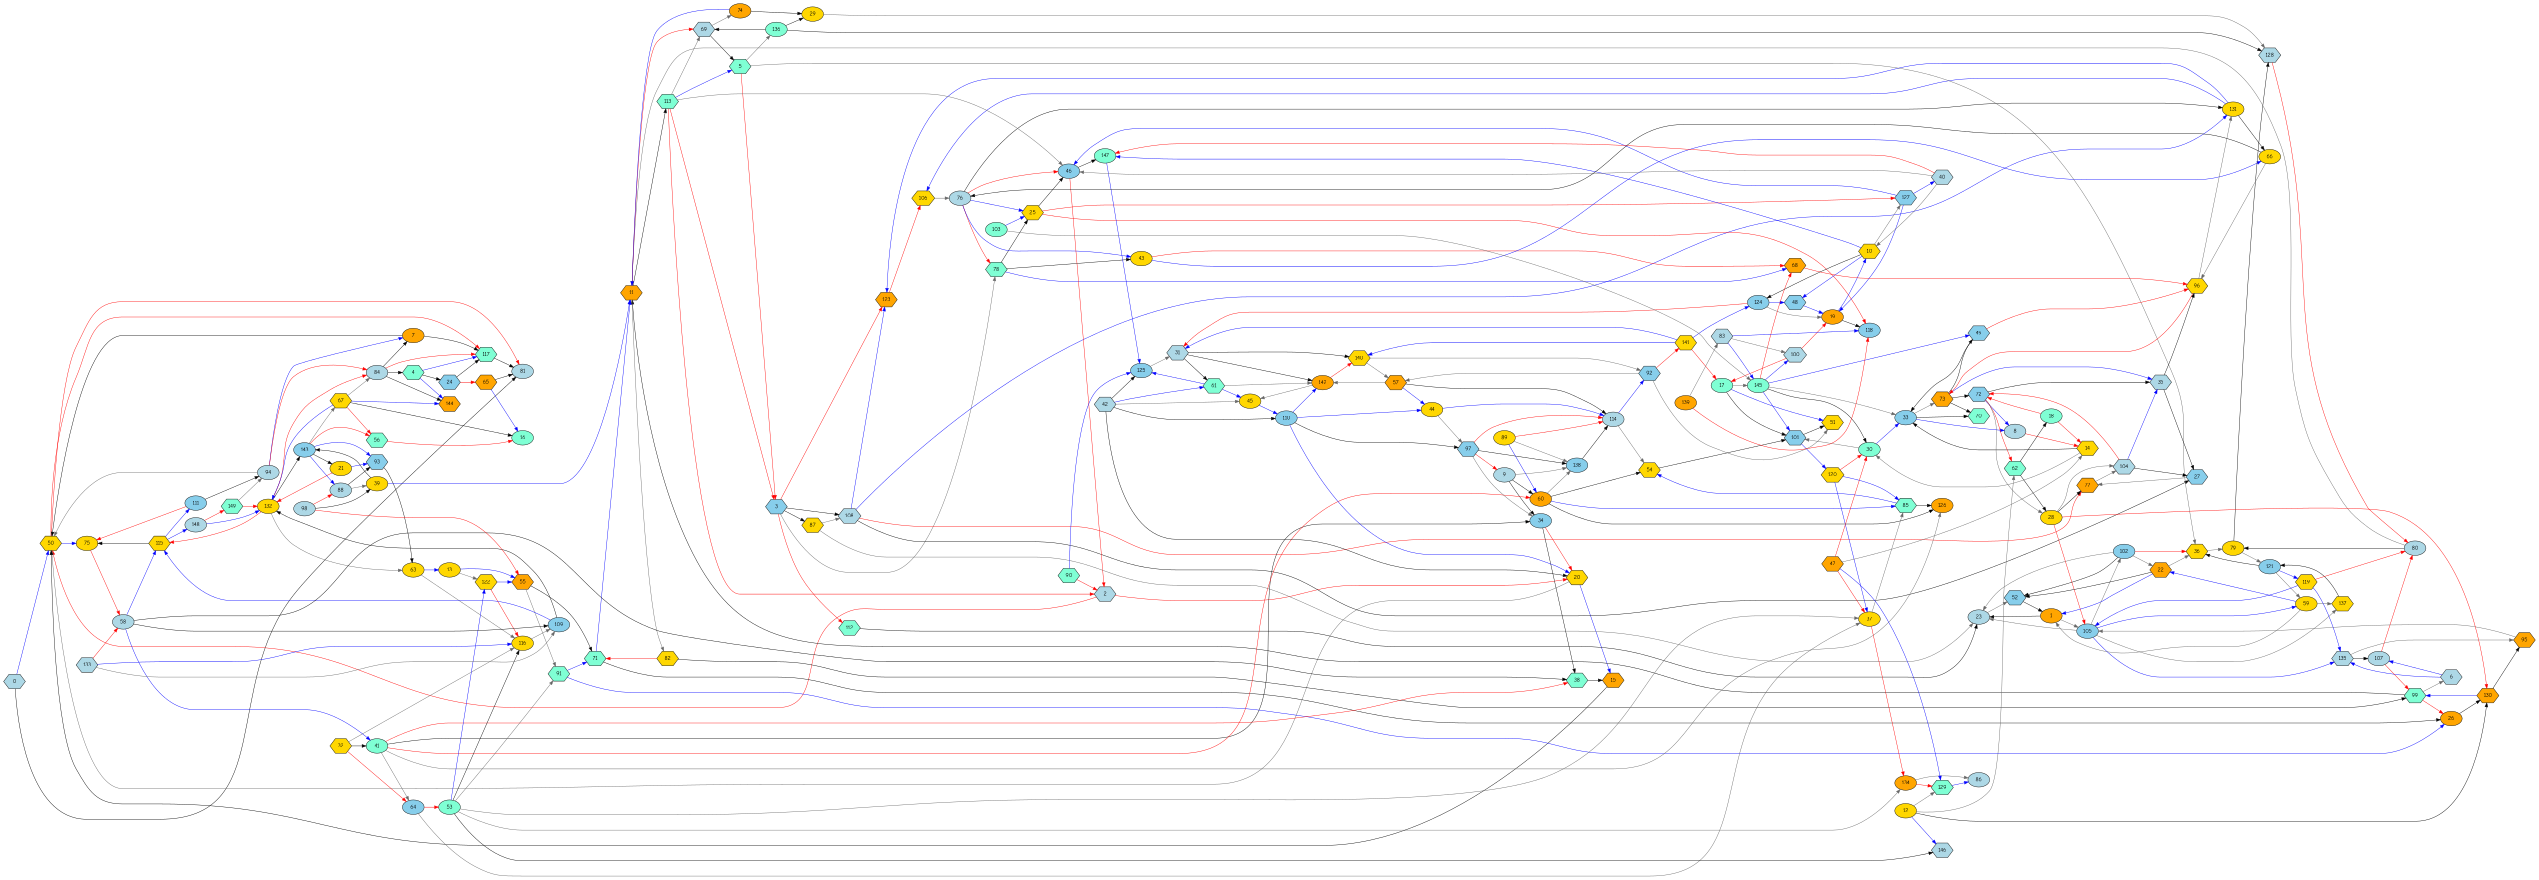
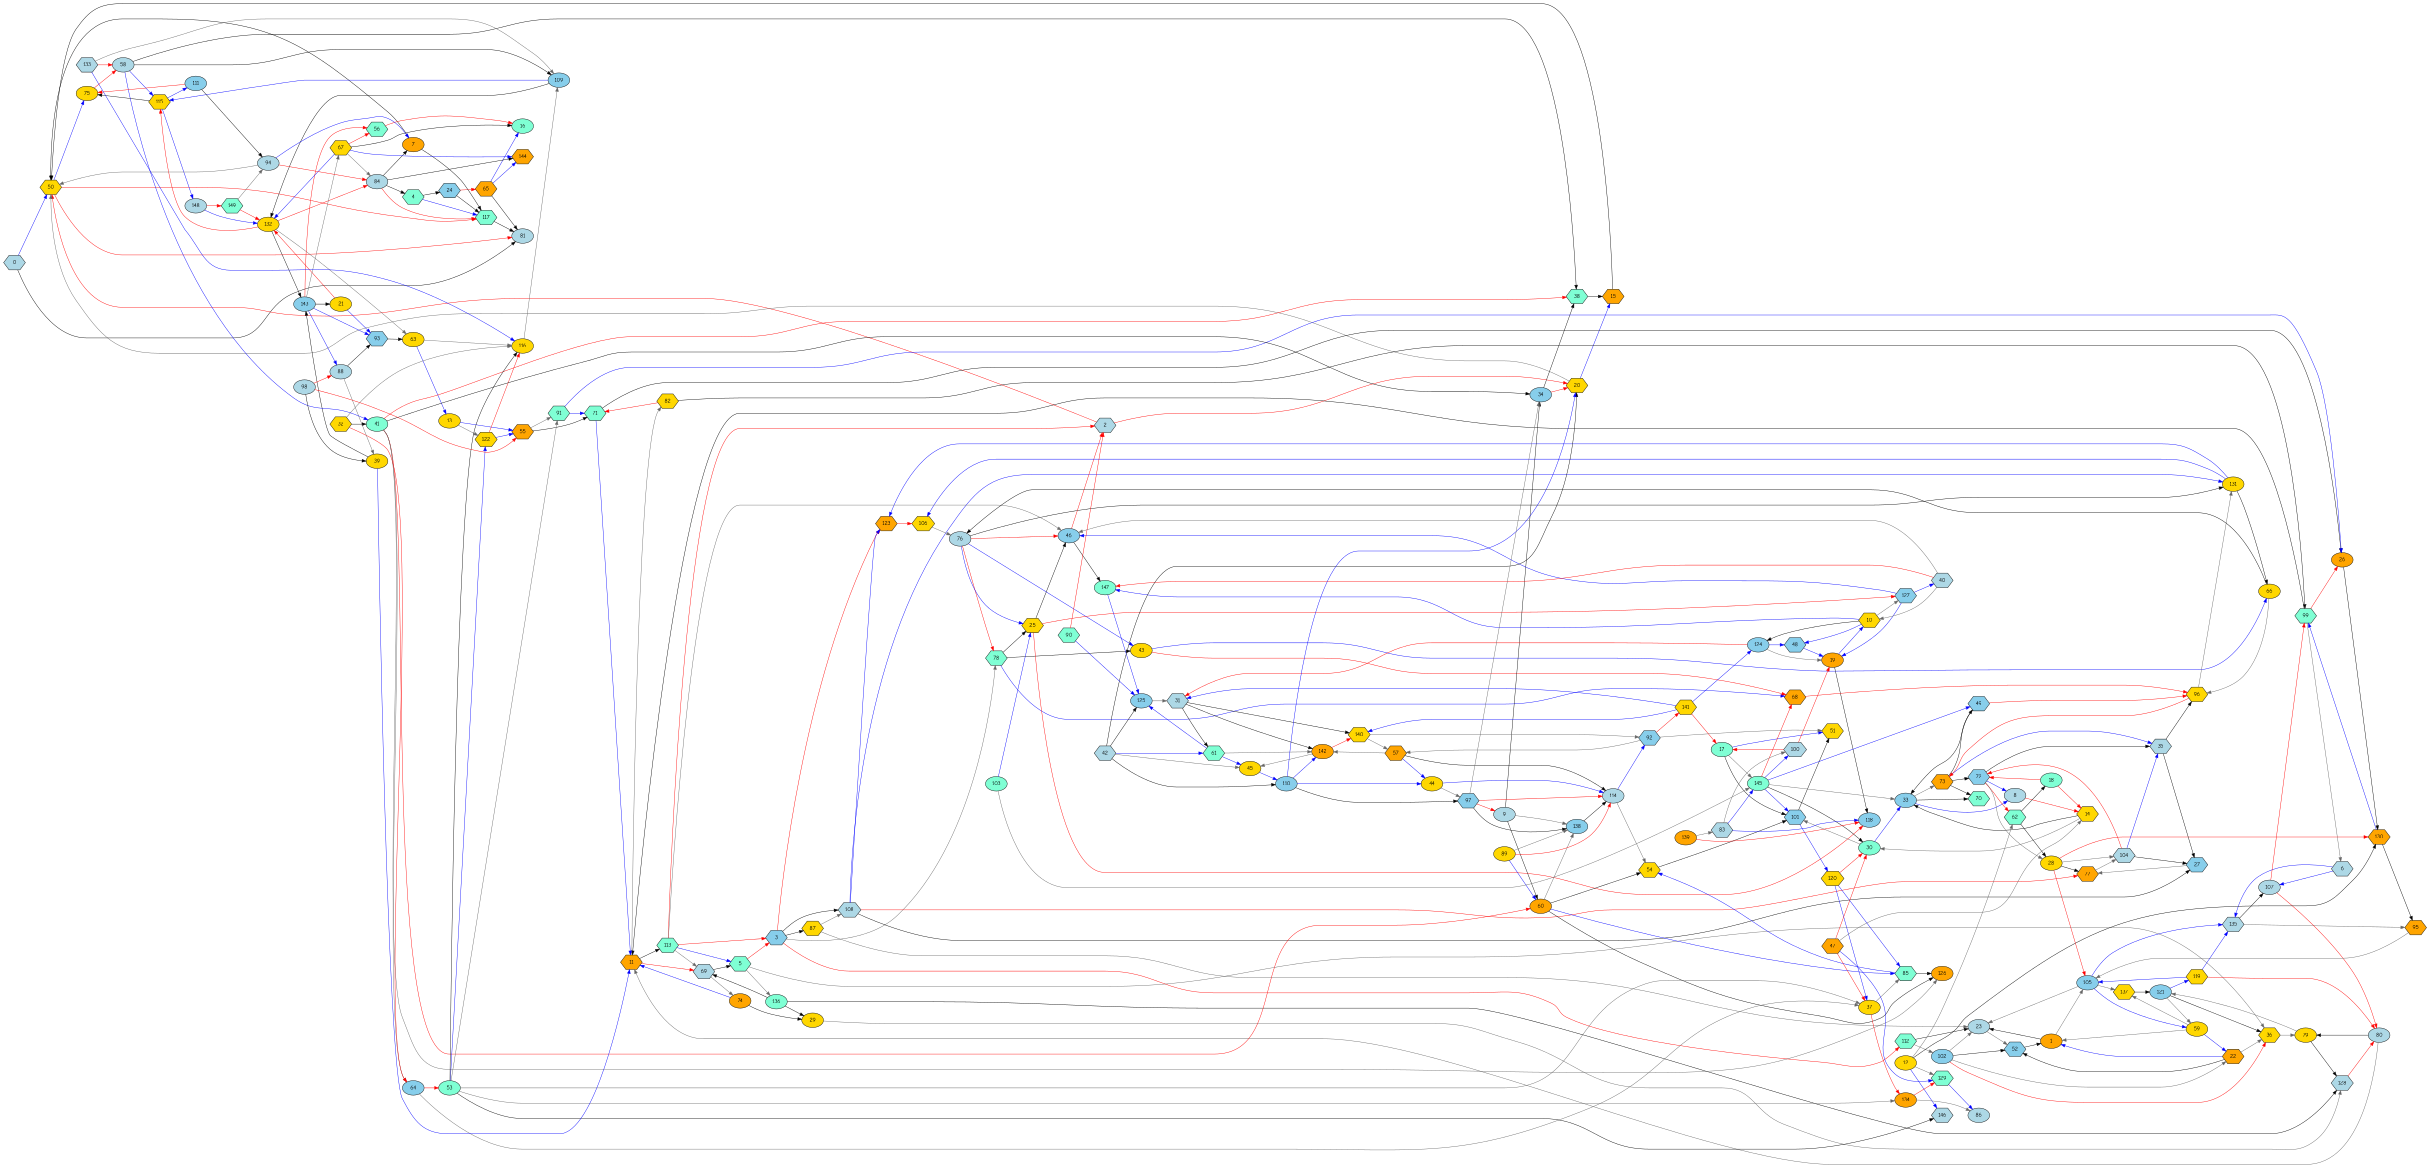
(430, 387) -> (503, 174)
(2105, 593) -> (1922, 1048)
